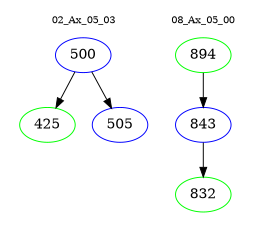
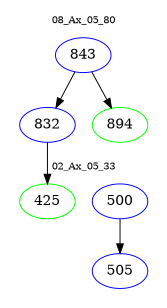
(84, 21) -> (84, 167)
(203, 21) -> (84, 21)
(68, 85) -> (47, 164)
(203, 85) -> (99, 86)
(203, 195) -> (47, 125)
